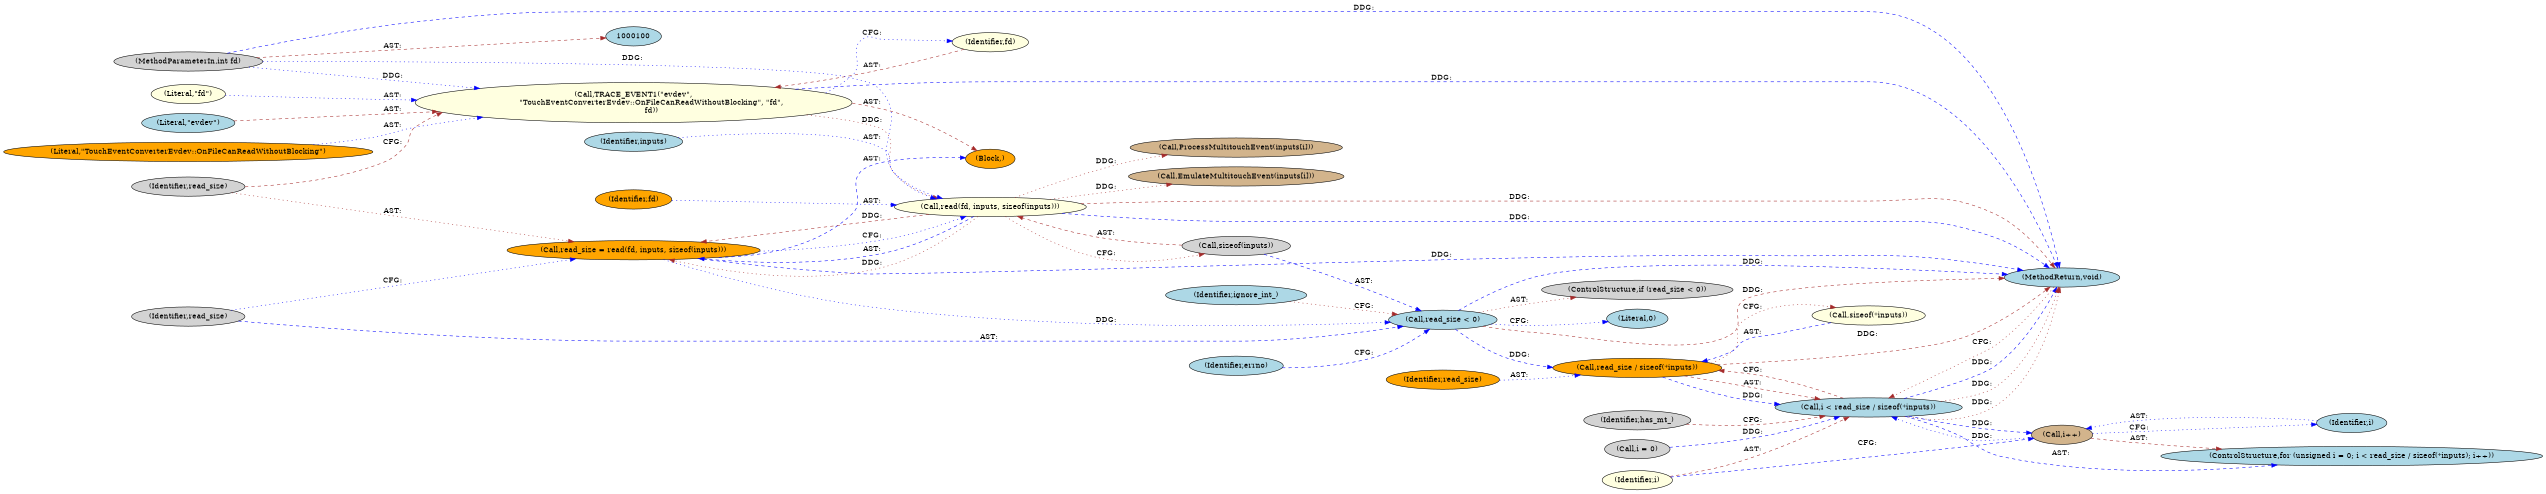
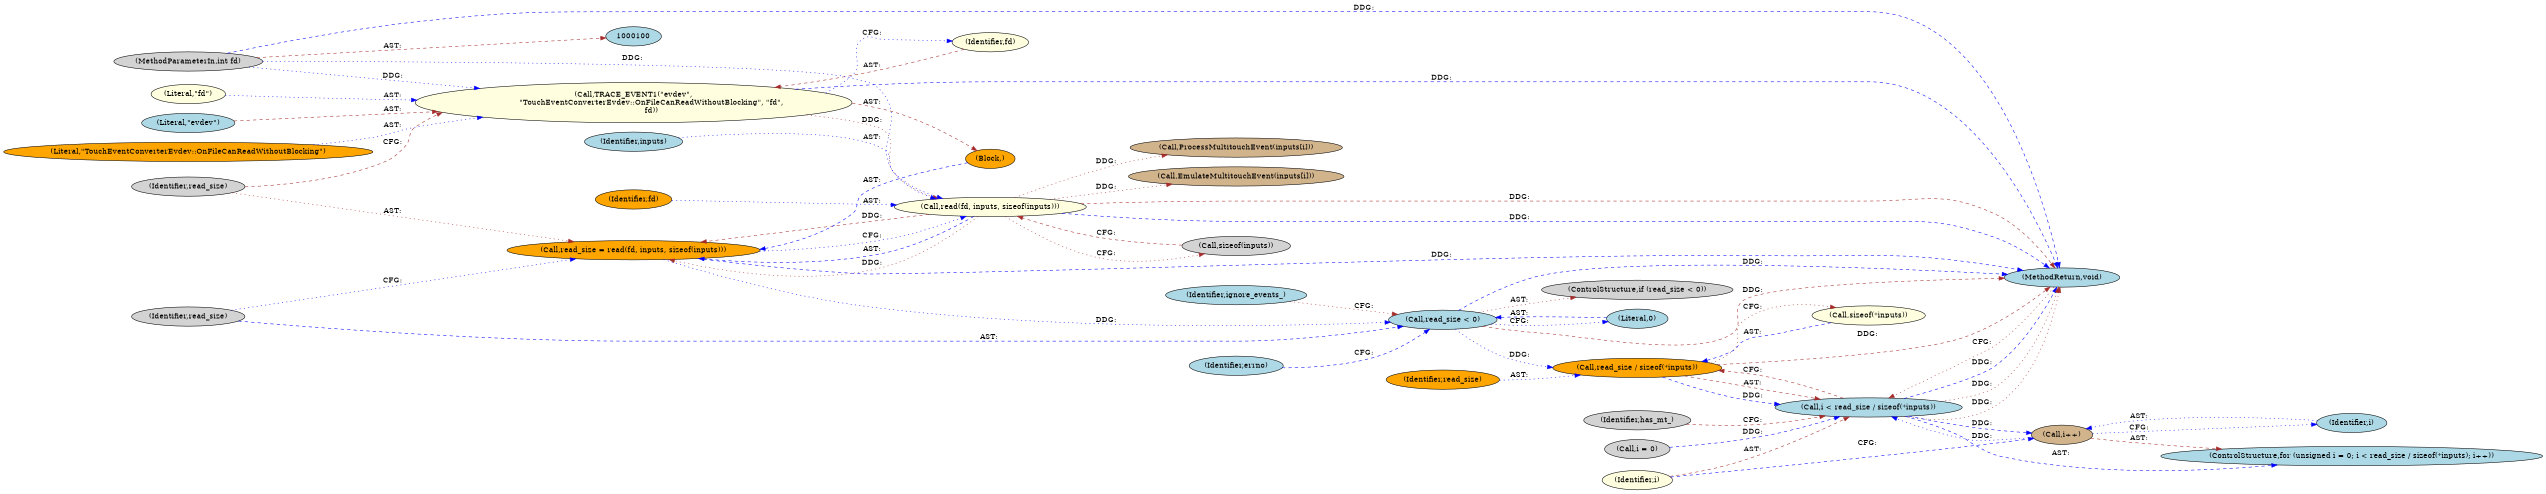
(853, 212) -> (860, 197)
(1107, 233) -> (1107, 233)
(1341, 280) -> (1554, 317)
(1236, 295) -> (1236, 295)
(1499, 355) -> (1499, 355)
